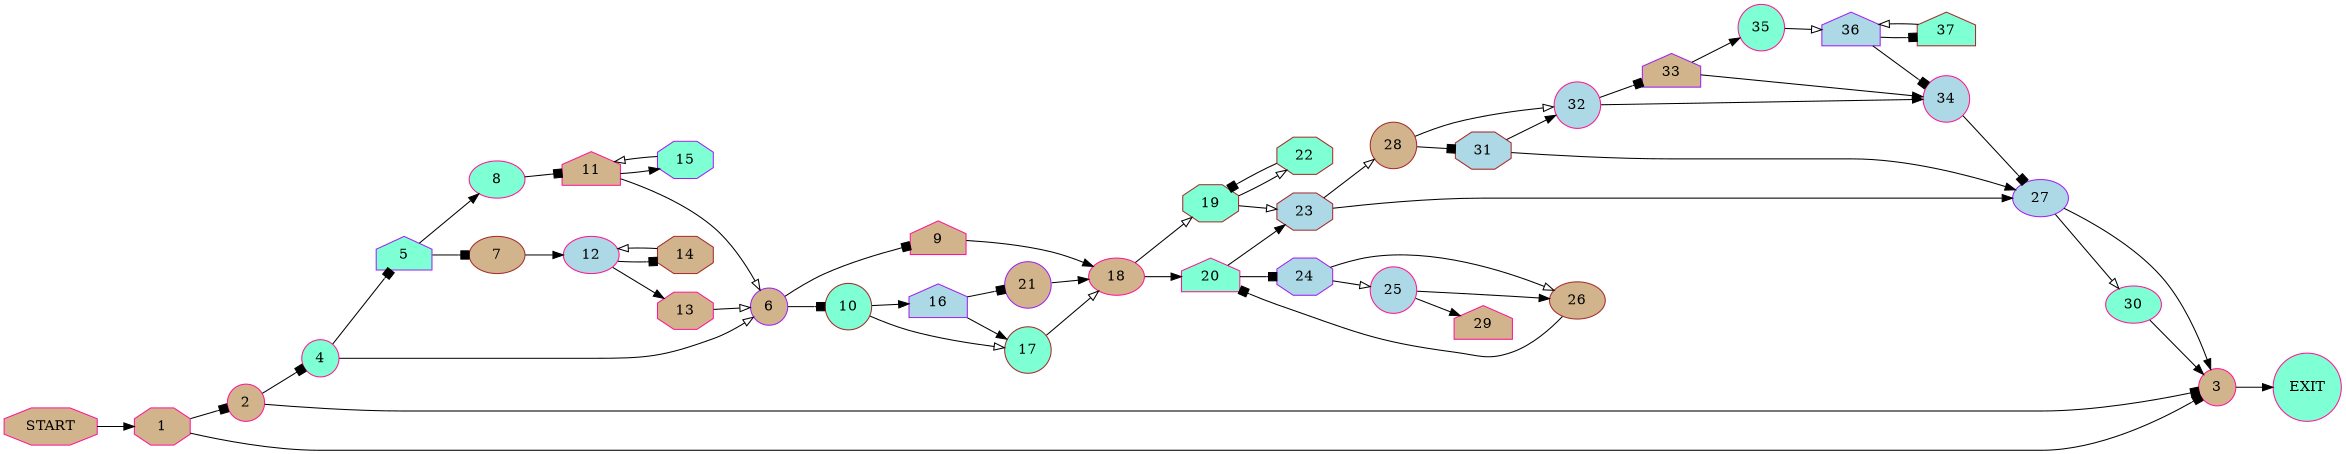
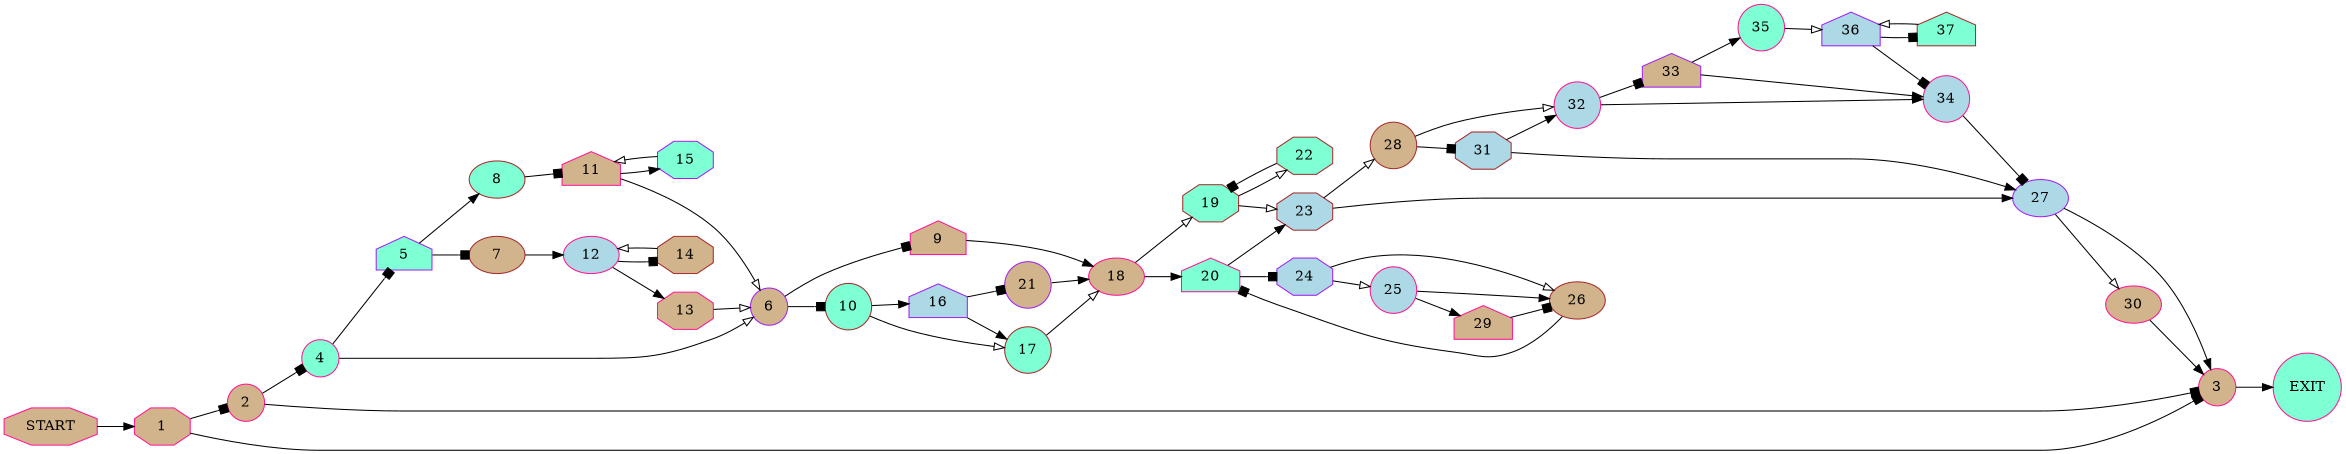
(497, 180) -> (497, 180)
(2134, 305) -> (2134, 305)
none -> (1526, 314)
